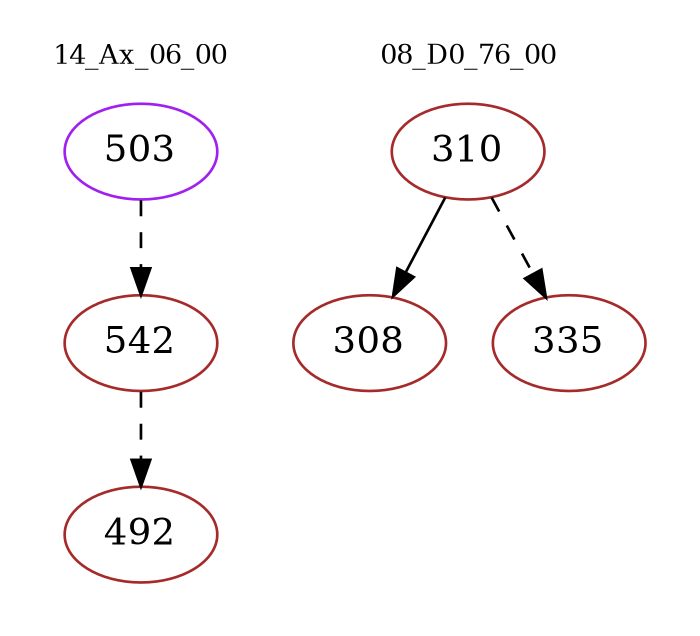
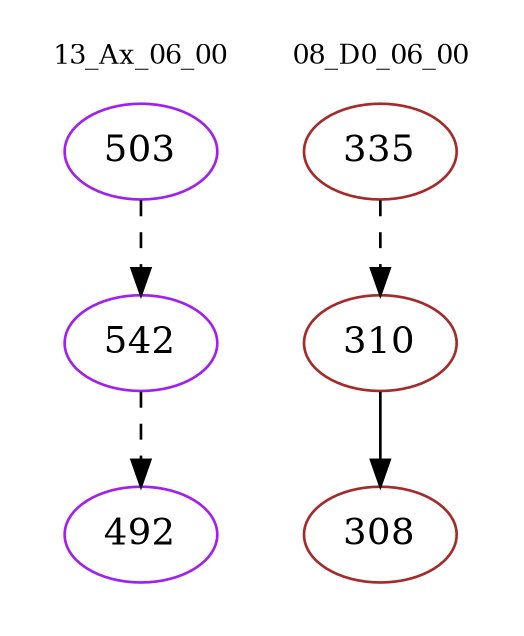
(141, 57) -> (141, 57)
(469, 57) -> (382, 57)
(512, 235) -> (380, 234)
(141, 343) -> (141, 343)
(141, 535) -> (141, 535)
